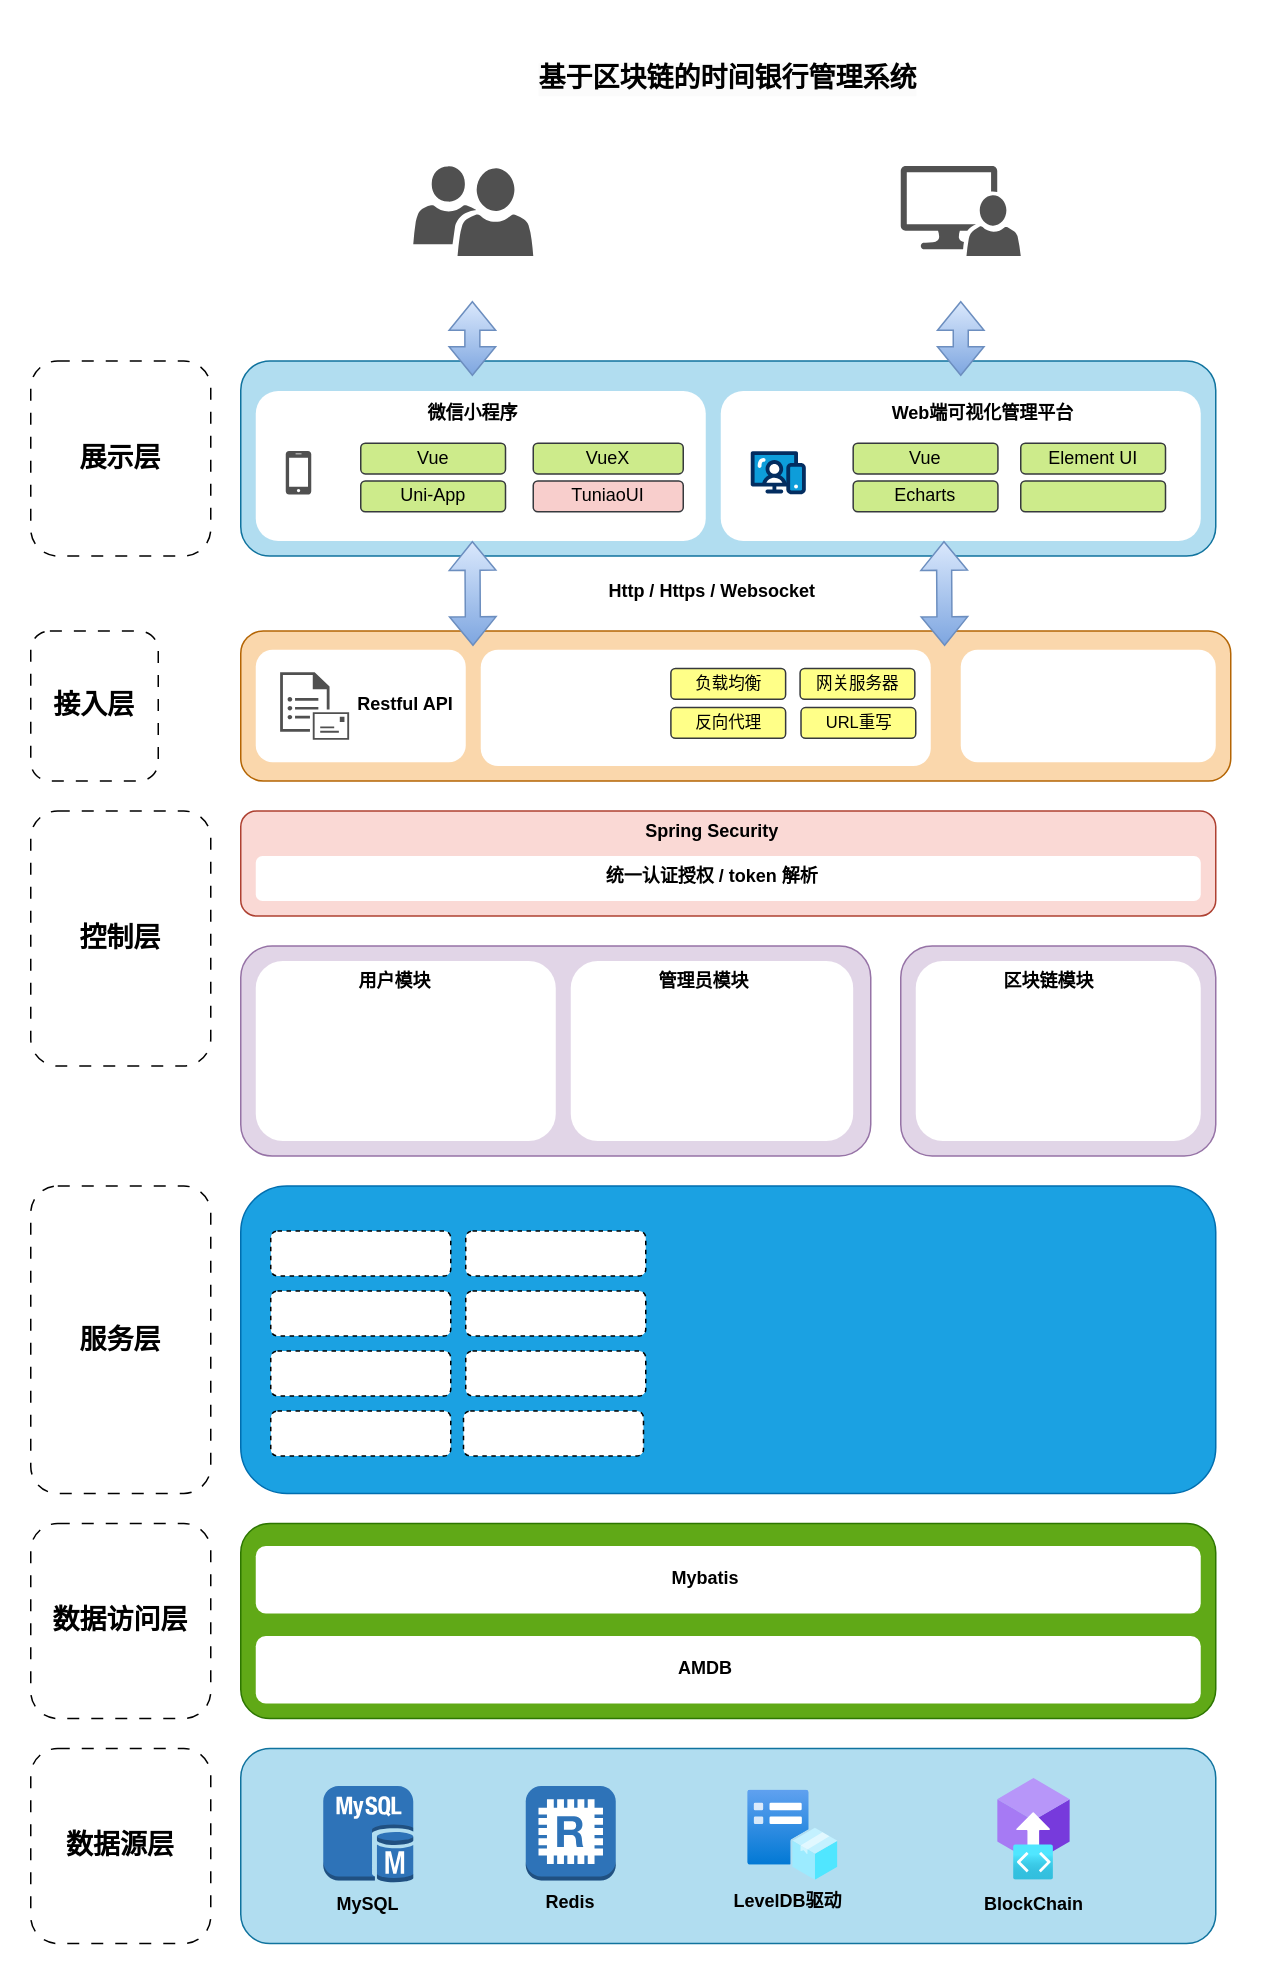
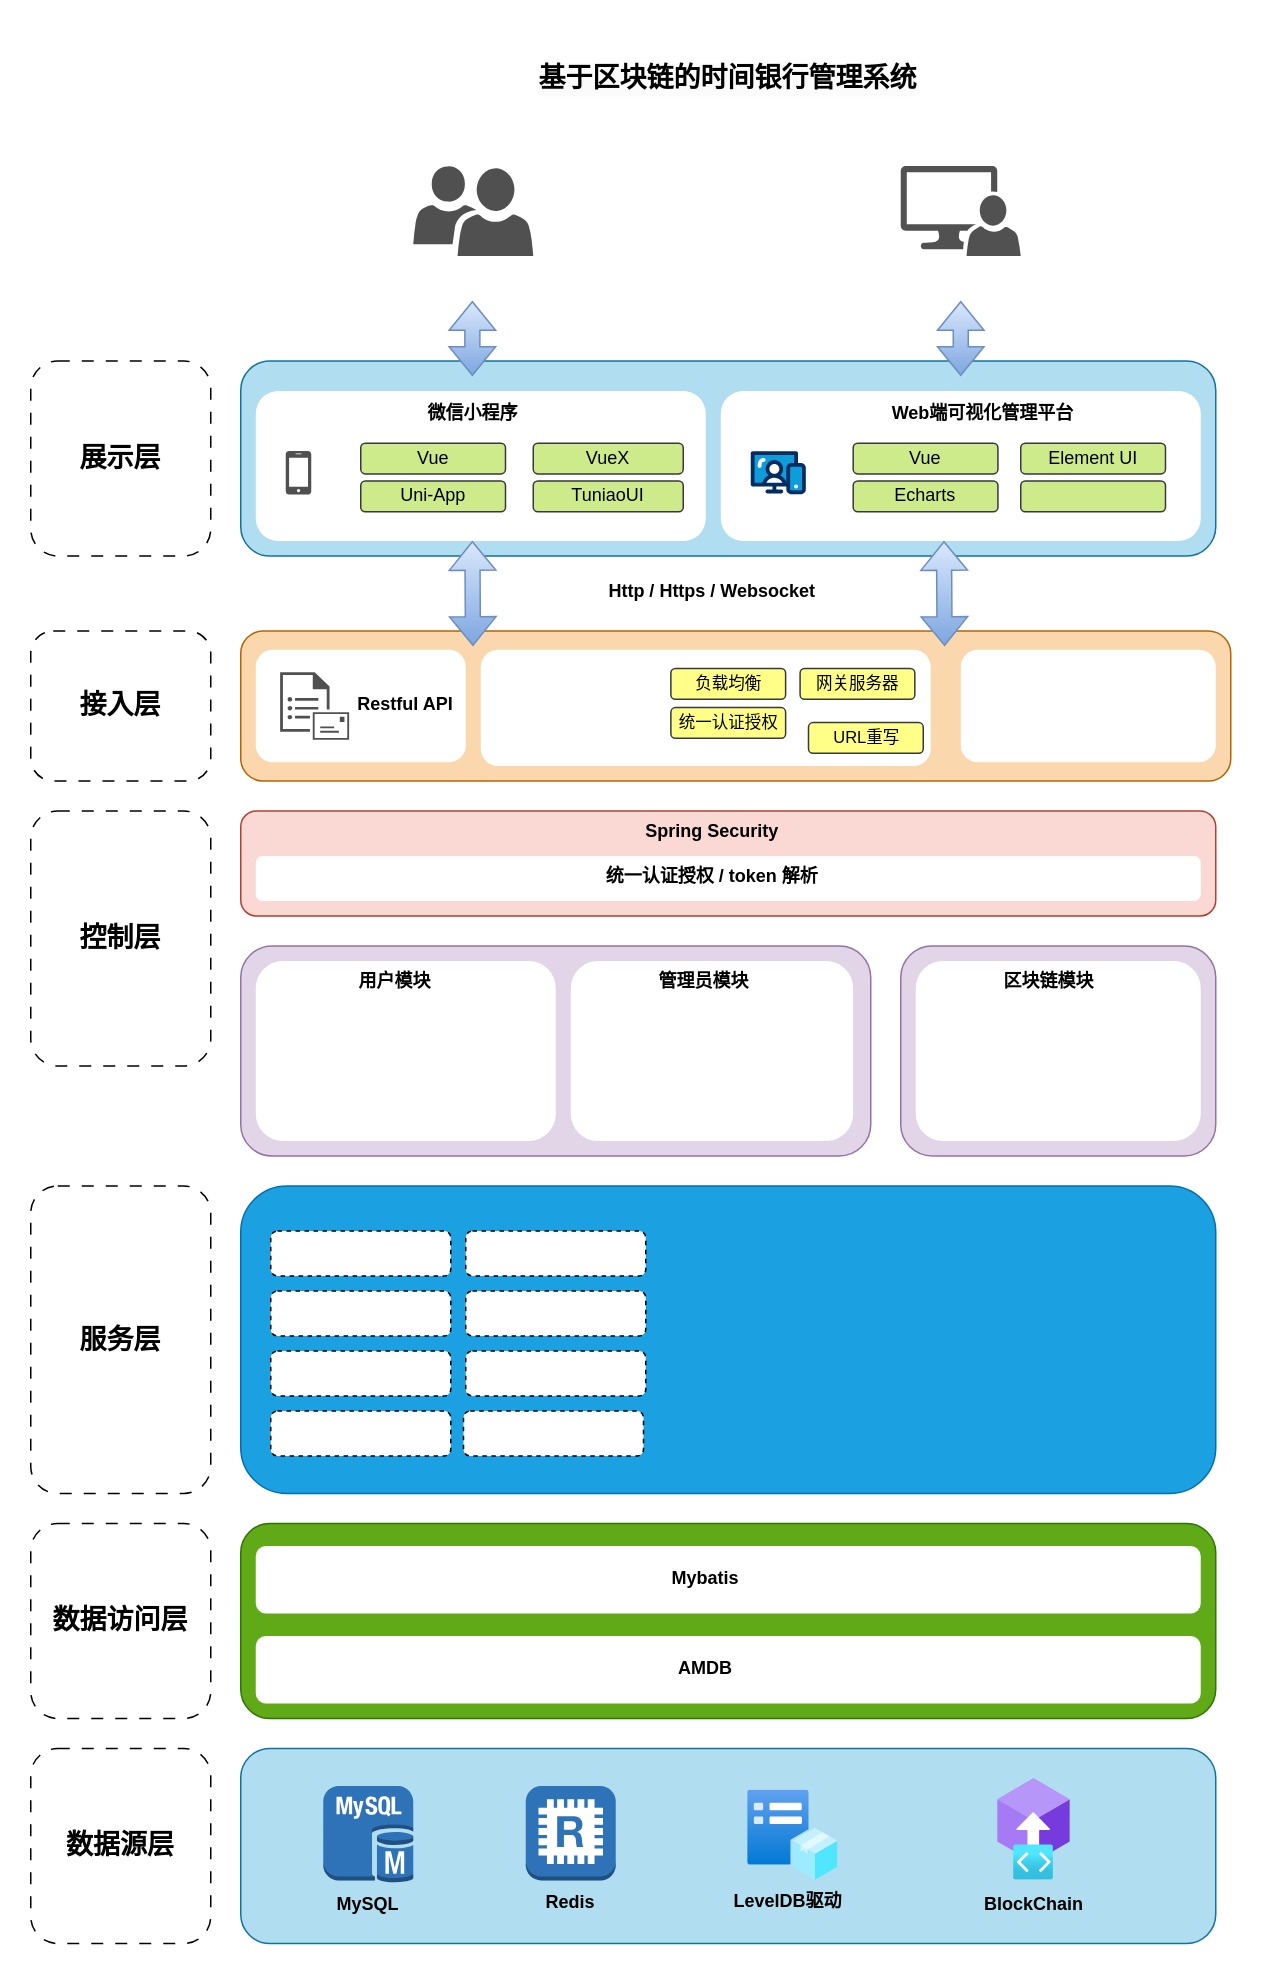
(608, 496) -> (608, 496)
(95, 706) -> (121, 706)
(729, 722) -> (729, 722)
(858, 723) -> (866, 738)
